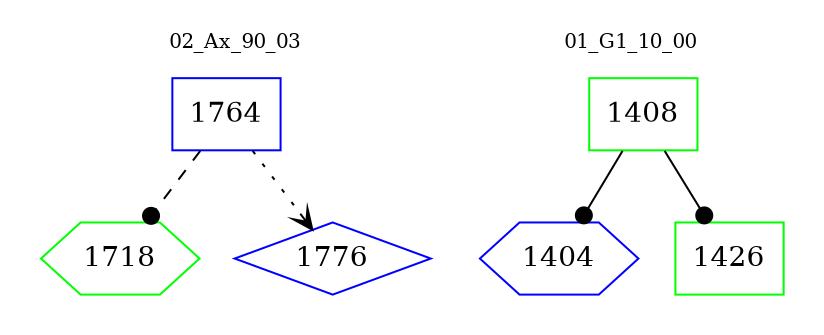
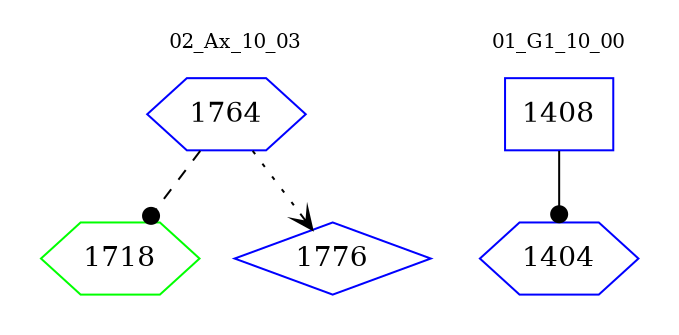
(235, 43) -> (235, 43)
(226, 114) -> (226, 114)
(643, 114) -> (559, 114)
(730, 259) -> none
